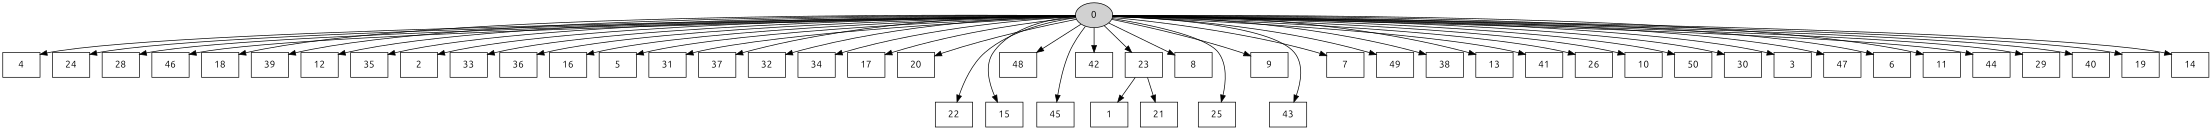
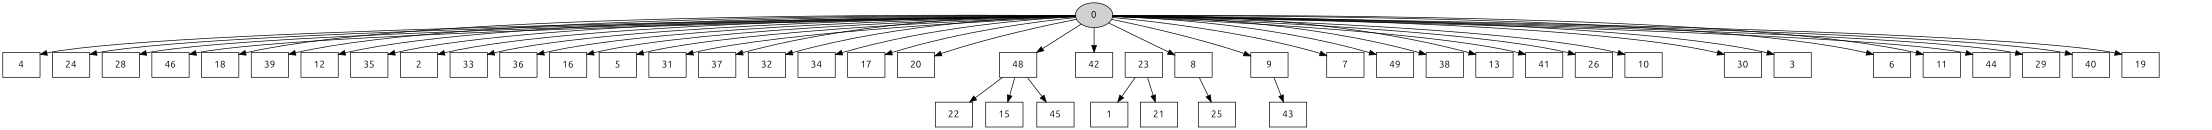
(1228, 28) -> (1278, 87)
(1115, 37) -> none
(992, 47) -> (989, 88)
(995, 50) -> (1012, 86)
(1216, 51) -> (1204, 87)
(1067, 59) -> (1035, 87)
(1693, 65) -> none
(1842, 65) -> none
(2190, 65) -> none
